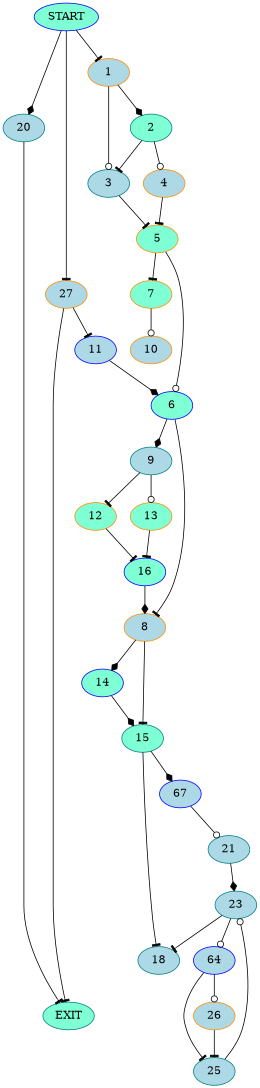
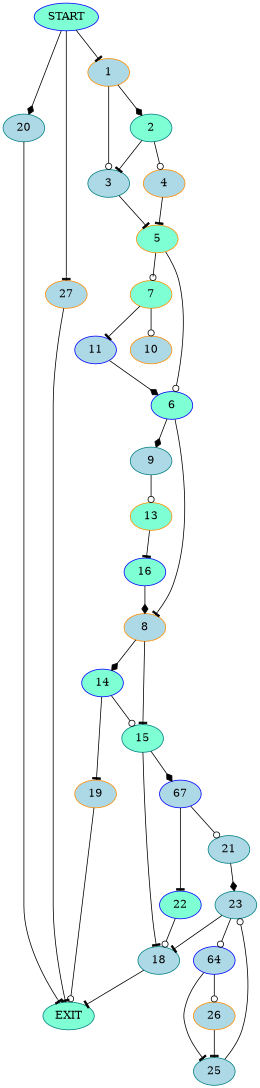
(154, 265) -> (154, 265)
(80, 320) -> (125, 321)
(96, 516) -> none
(121, 708) -> (121, 708)
none -> (96, 794)
none -> (180, 905)
none -> (116, 987)
